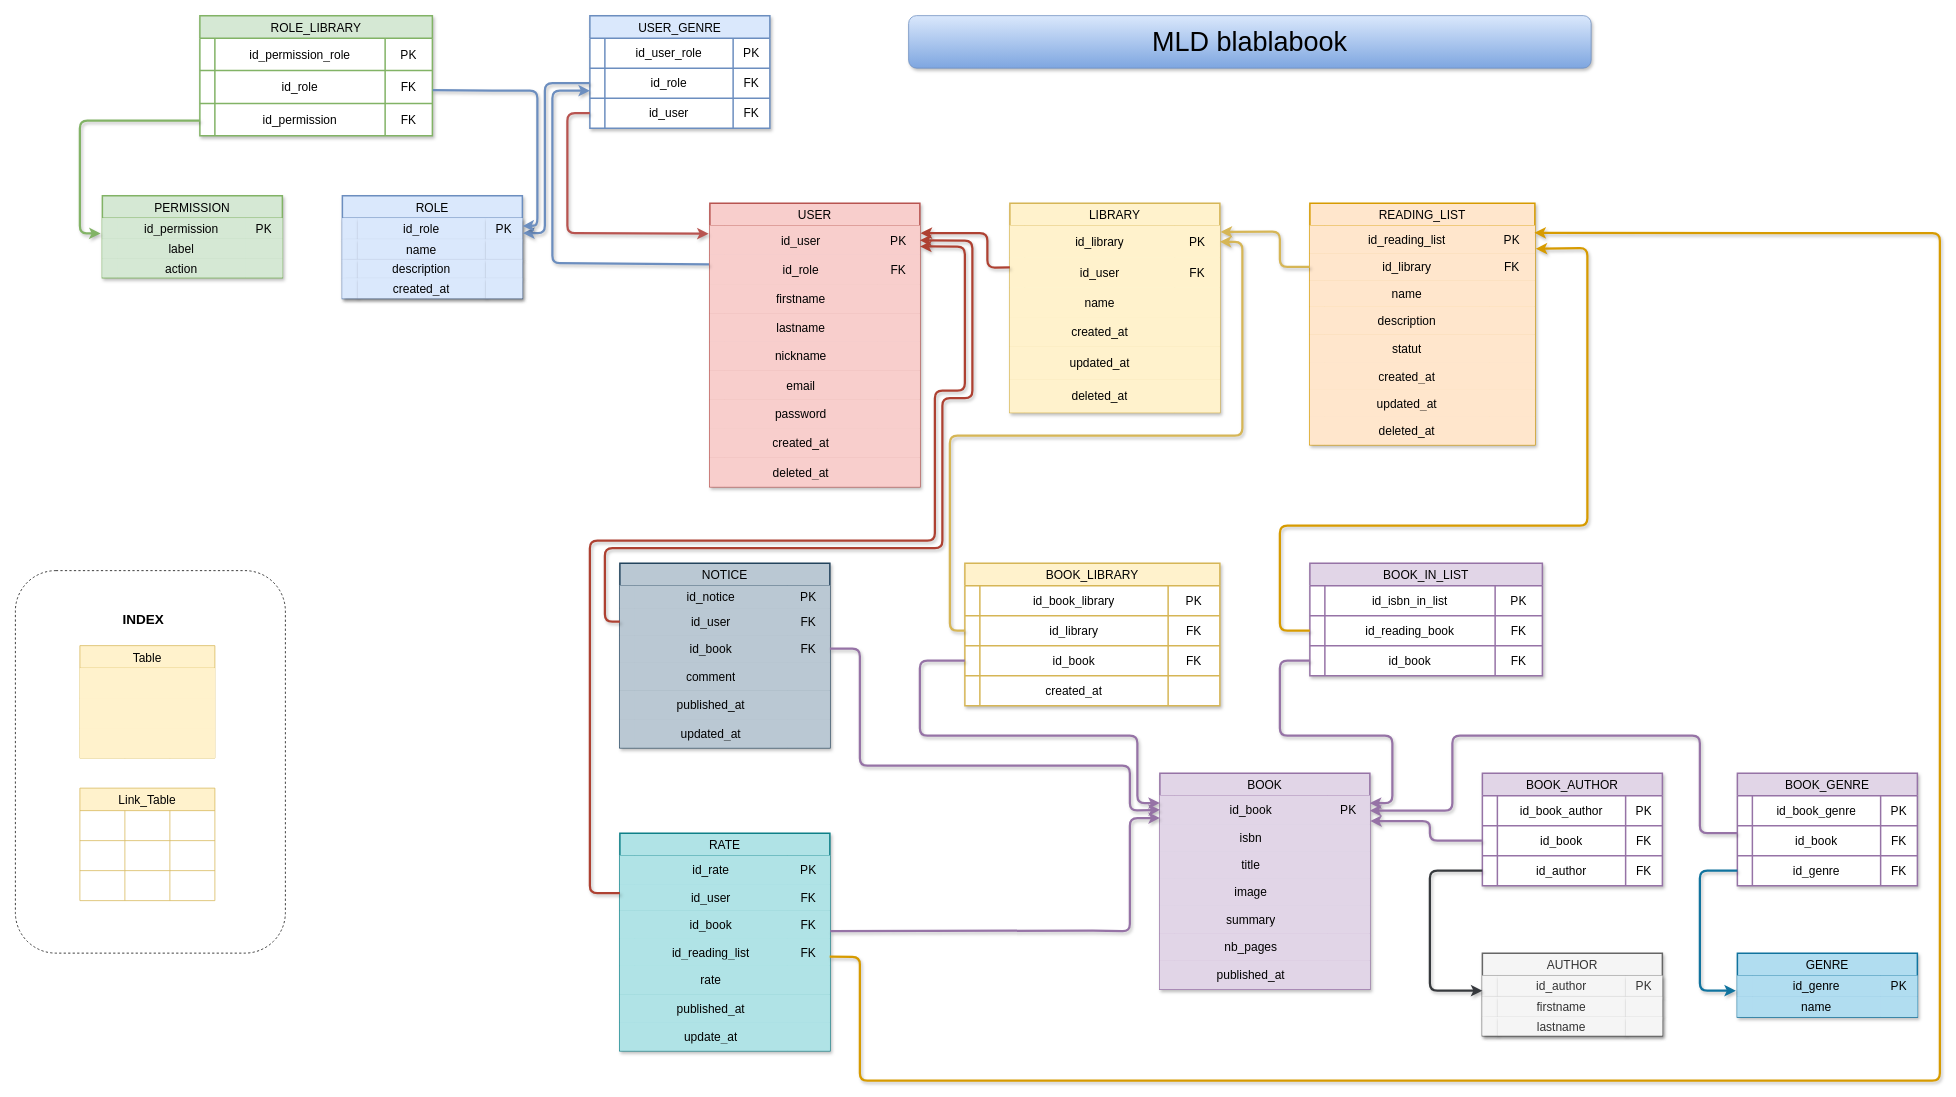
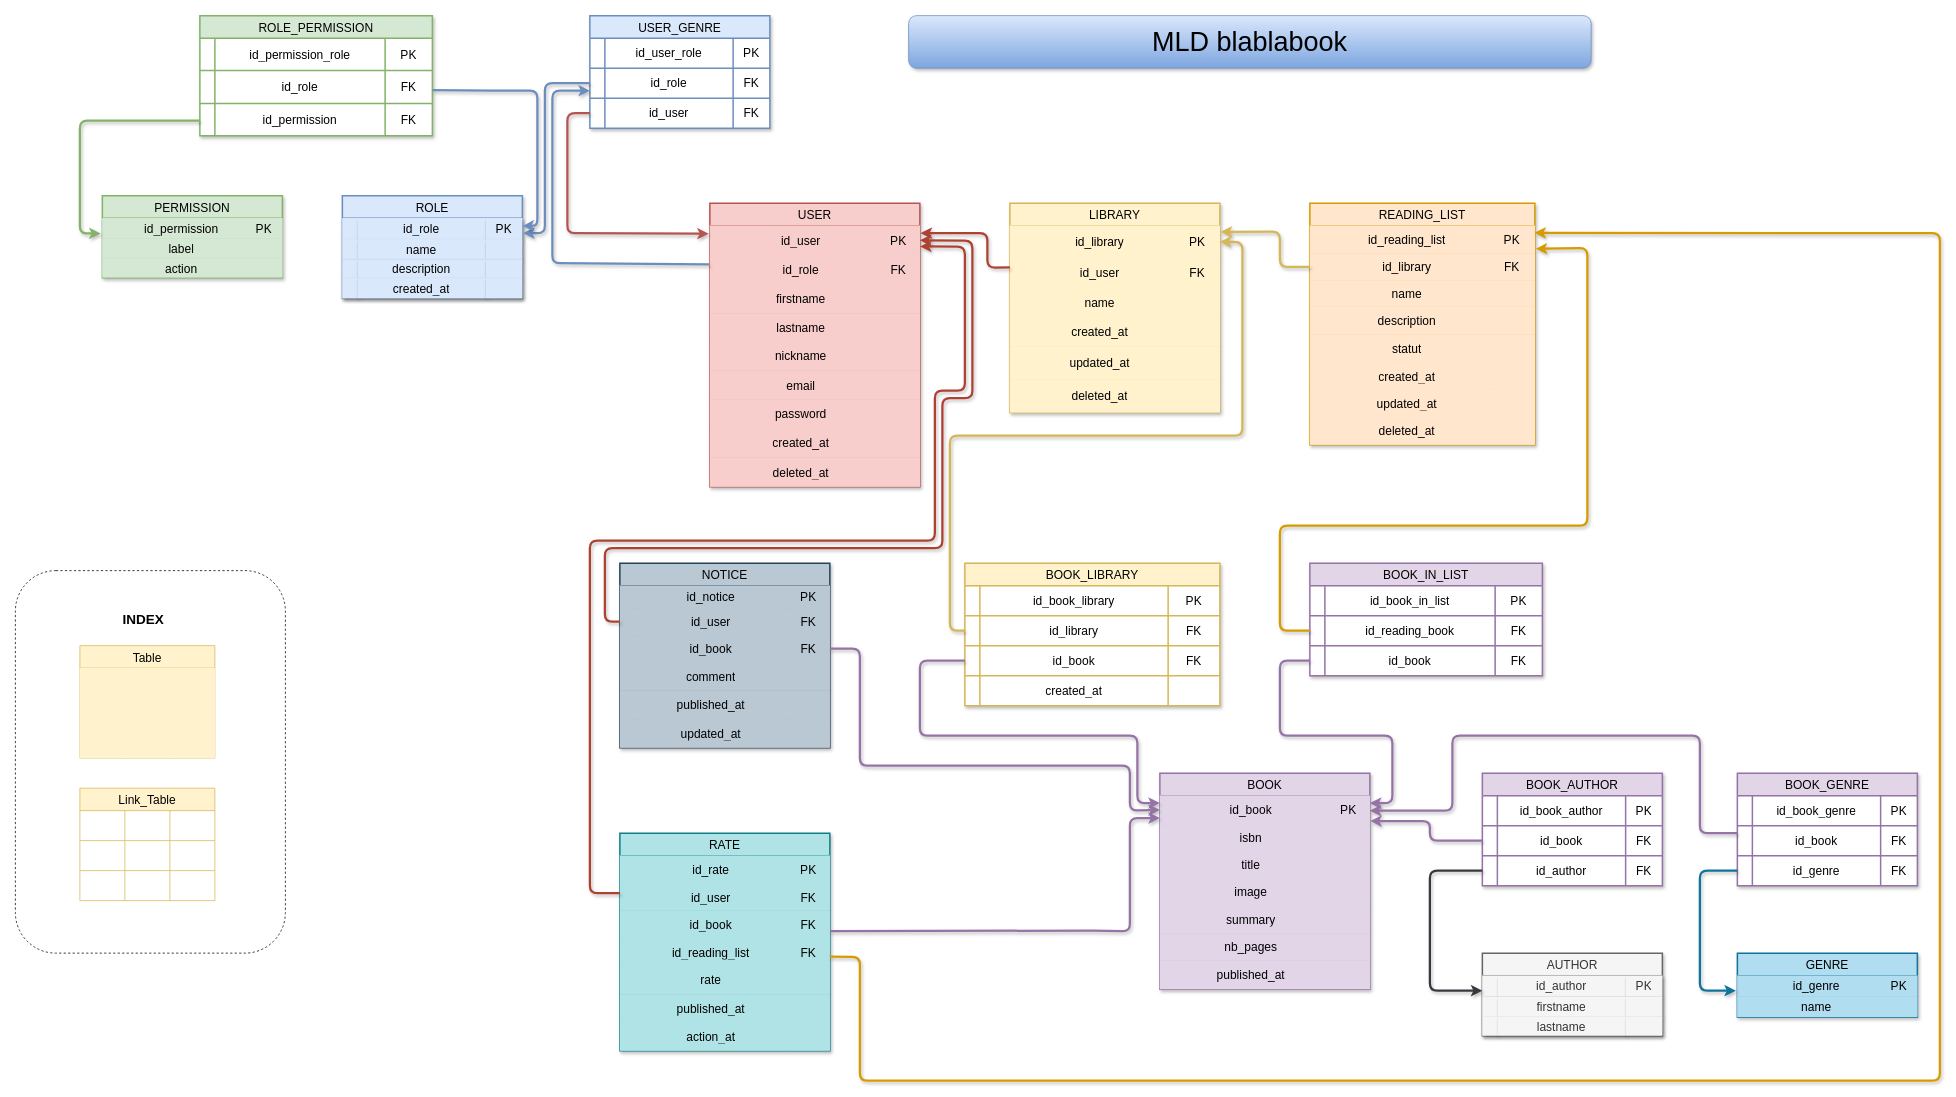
(316, 28) -> (316, 28)
(1410, 600) -> (1410, 600)
(711, 1036) -> (711, 1036)
